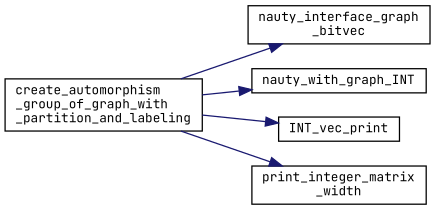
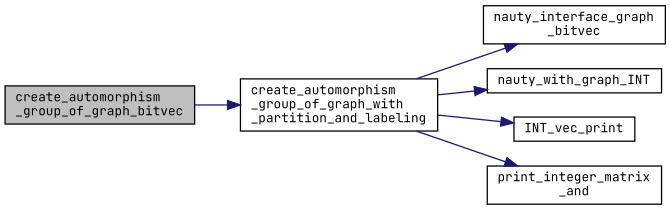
none -> (100, 105)
(339, 185) -> (574, 185)
